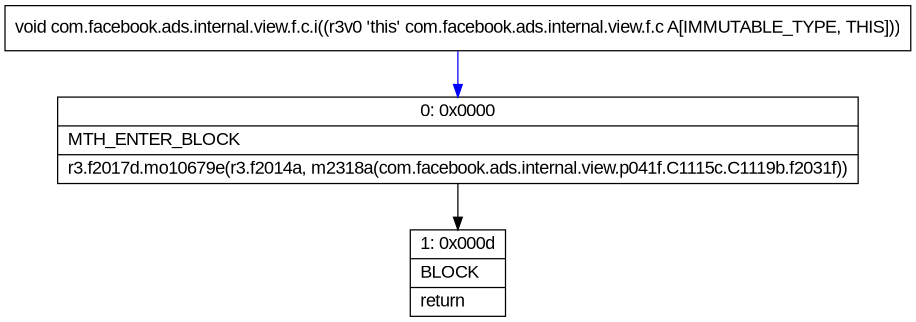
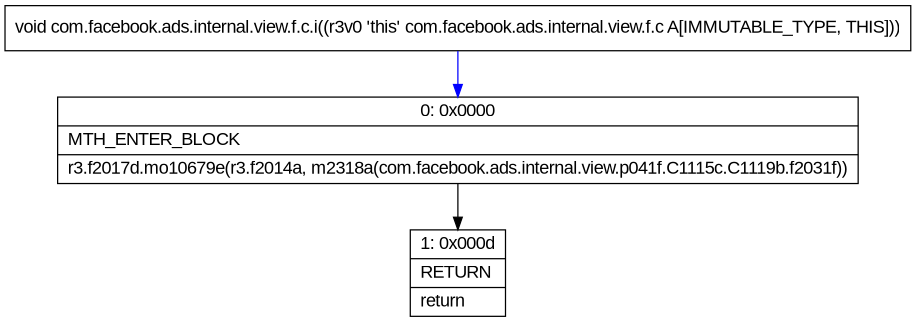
(450, 272) -> (456, 272)
